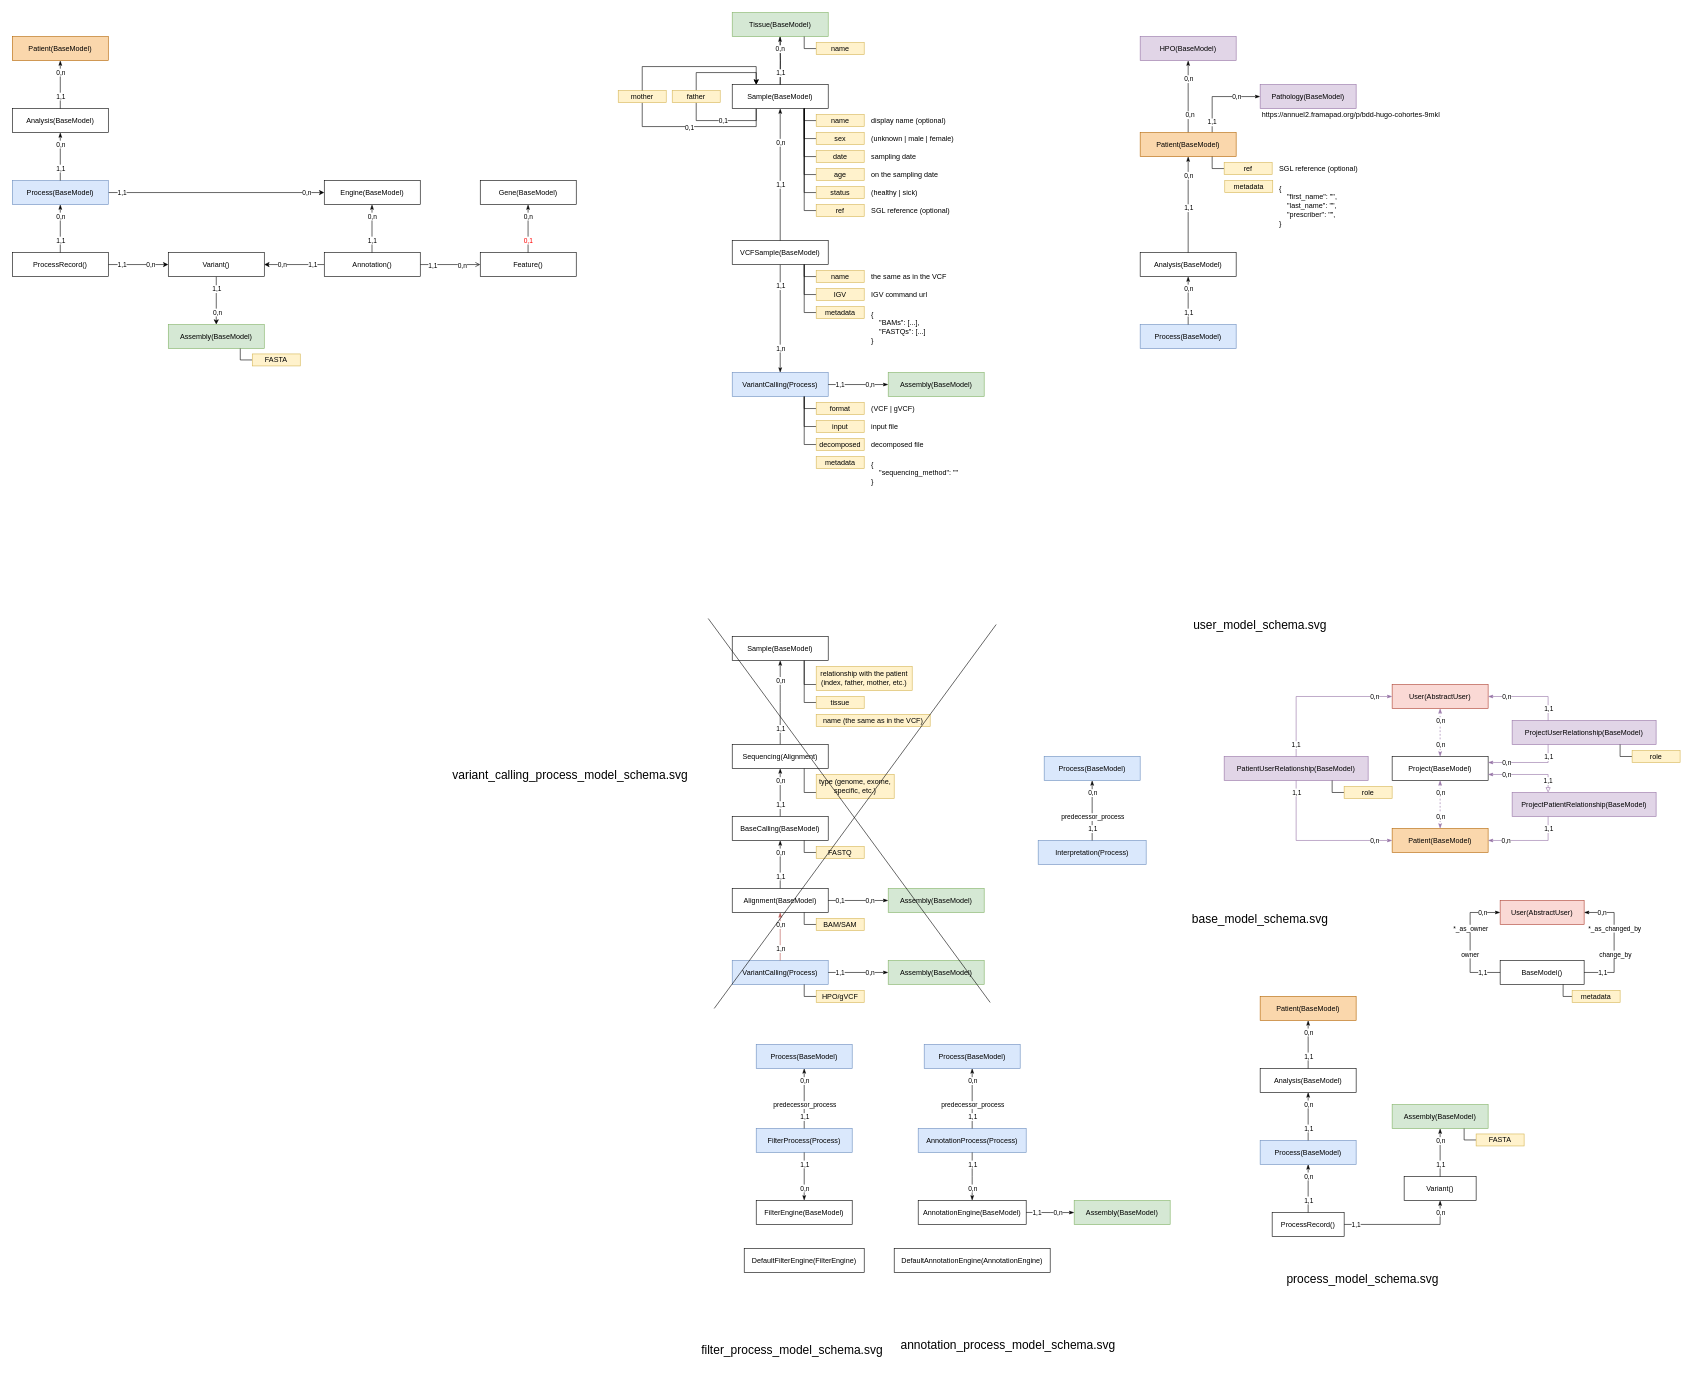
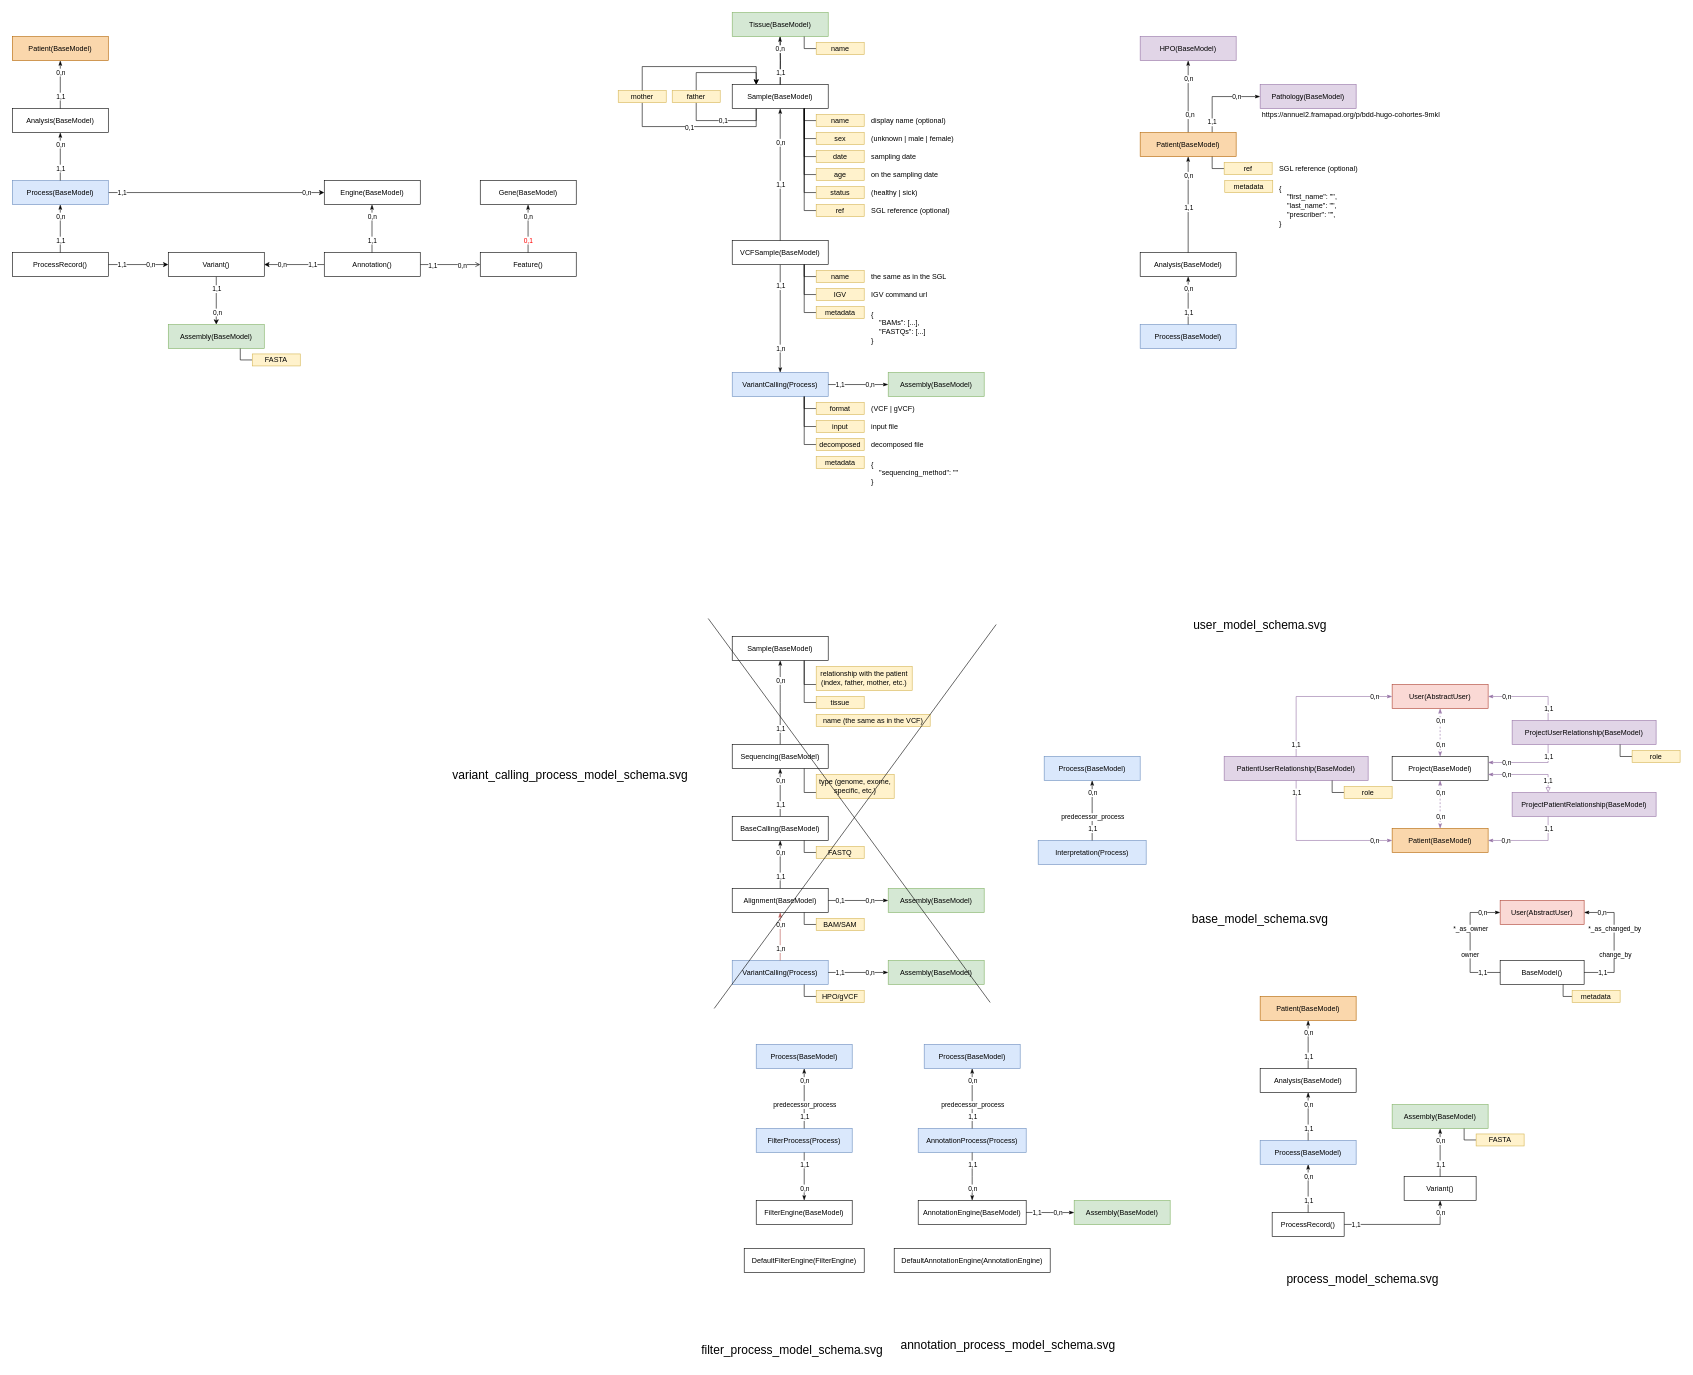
(910, 276) -> (910, 276)
(780, 756) -> (780, 756)
